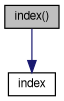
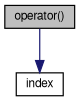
(32, 17) -> (40, 17)
